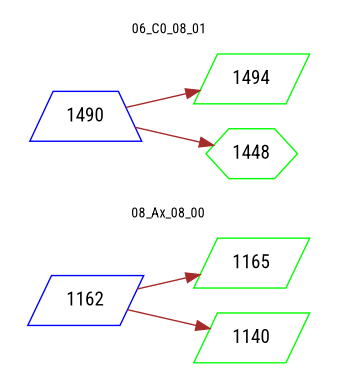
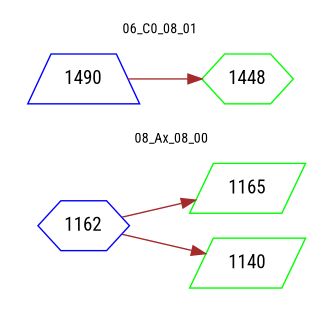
(252, 79) -> none
(86, 300) -> (84, 226)
